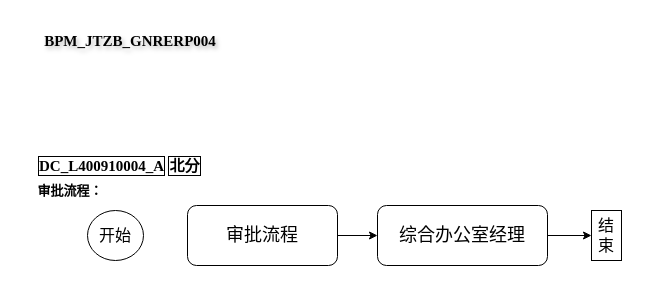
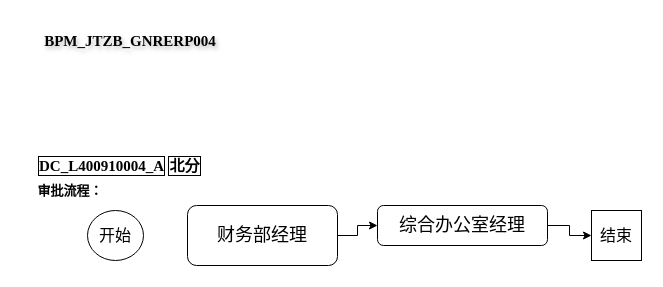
(263, 236) -> (263, 236)
(463, 236) -> (463, 226)
(607, 236) -> (617, 236)
